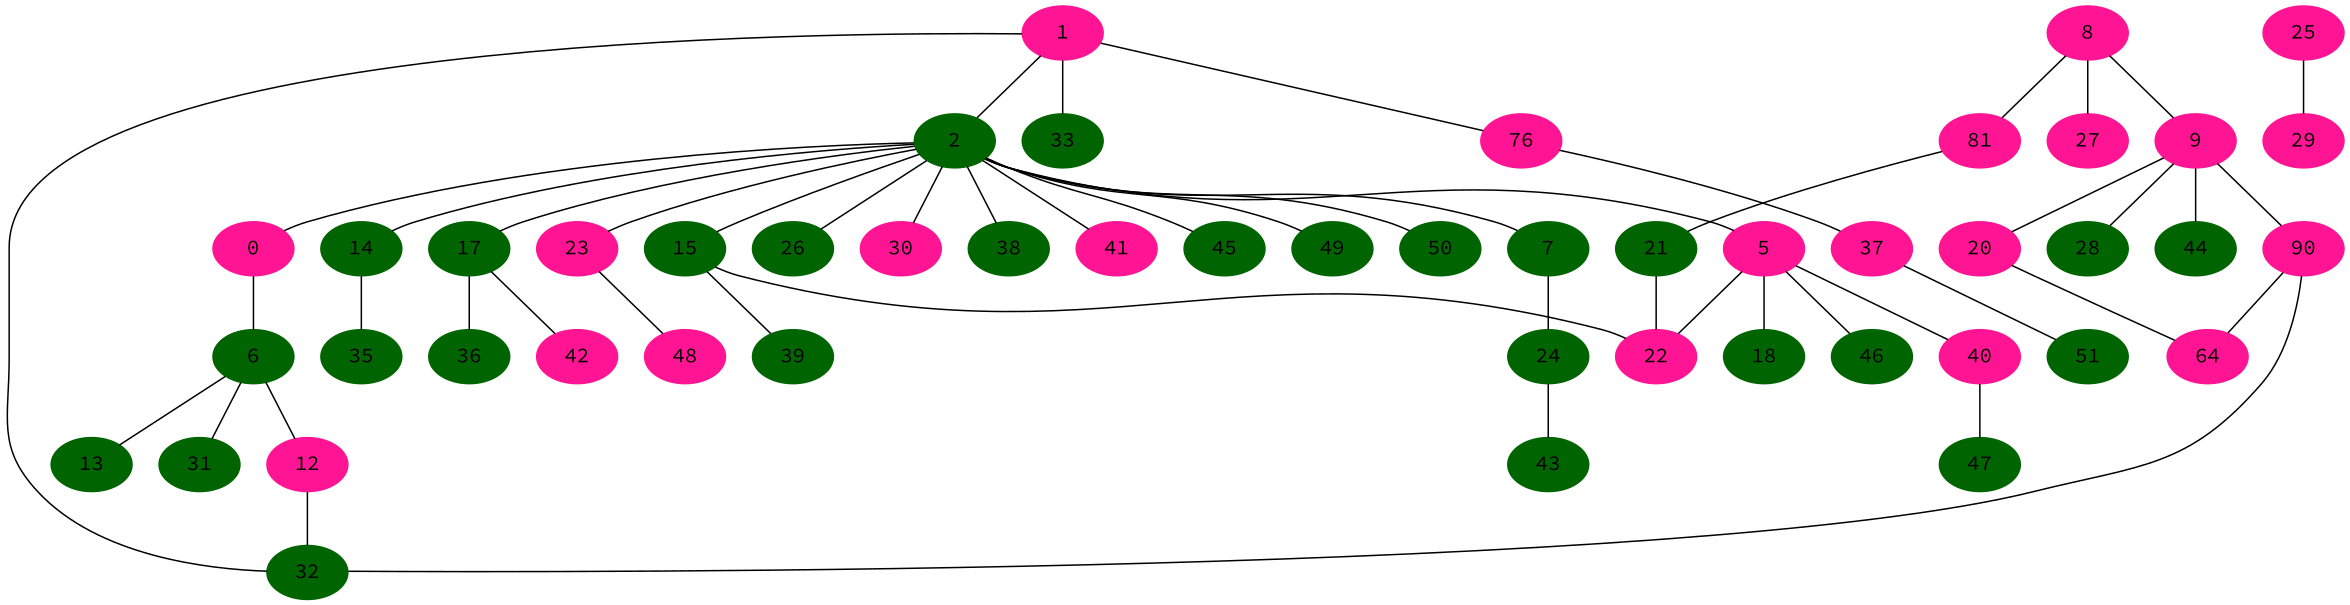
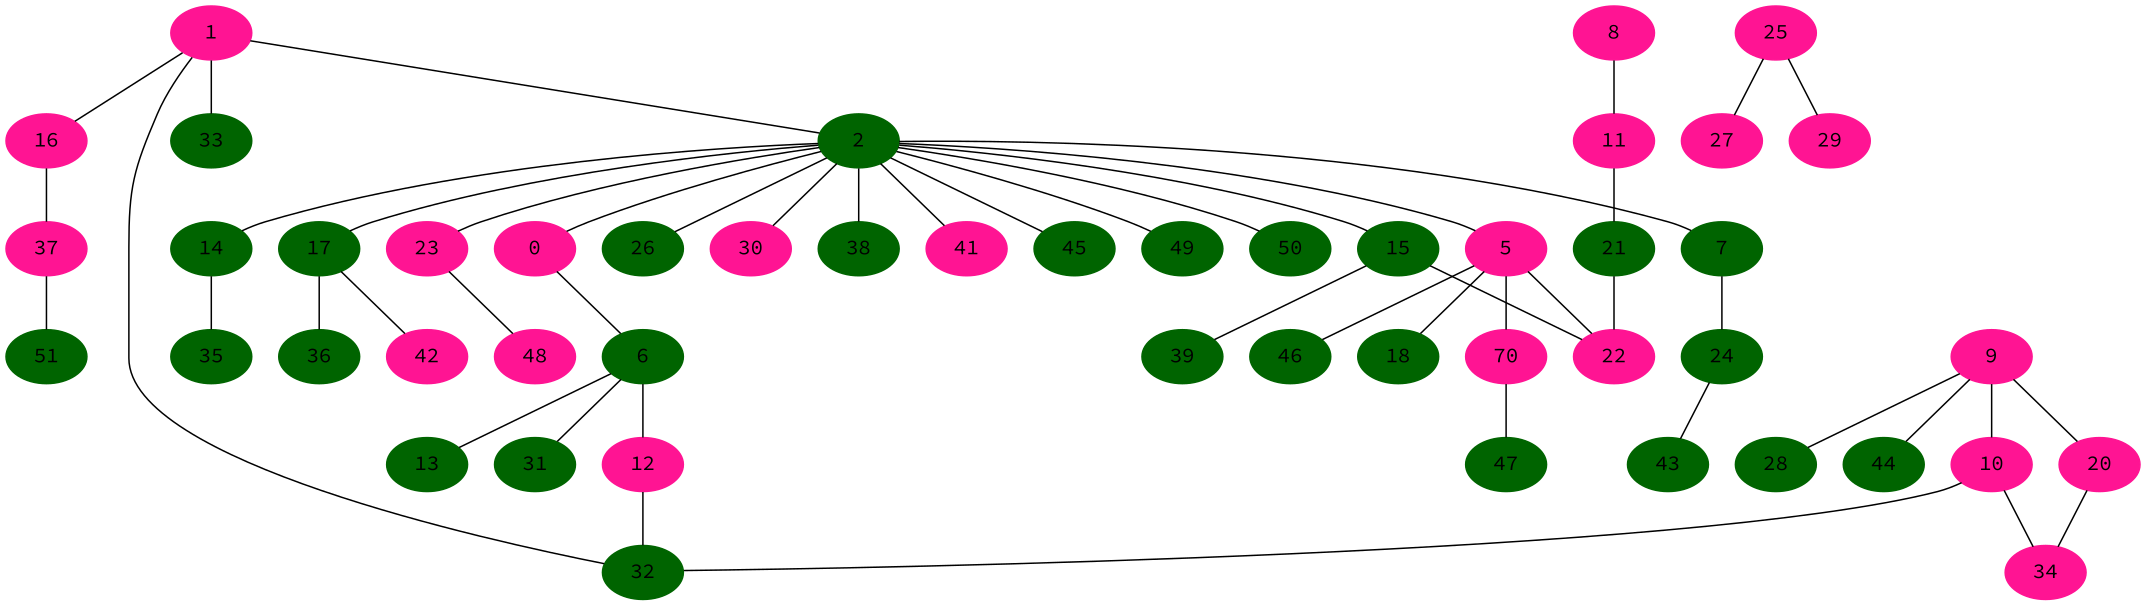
(2088, 87) -> (1749, 87)
(2142, 87) -> none
(1521, 141) -> (46, 141)
(1980, 141) -> (1614, 141)
(2304, 249) -> (1992, 465)
(1980, 357) -> (1506, 357)
(2208, 357) -> (2046, 572)
